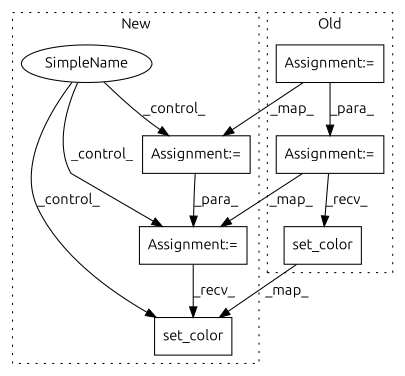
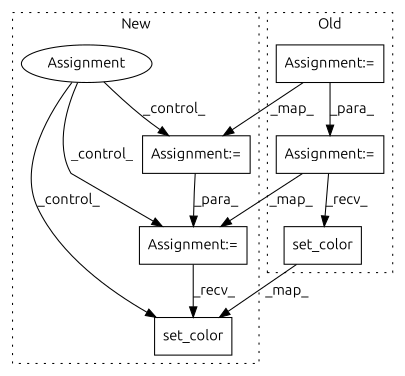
(87, 64) -> (87, 64)
